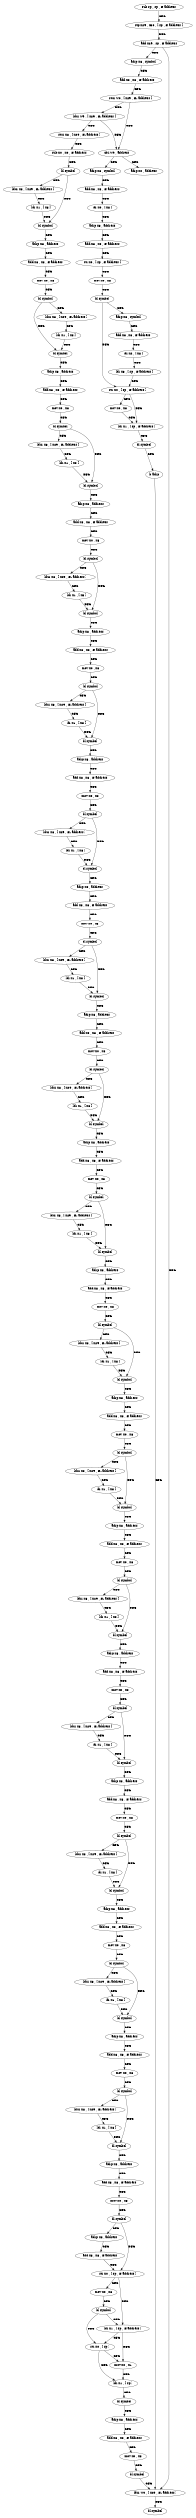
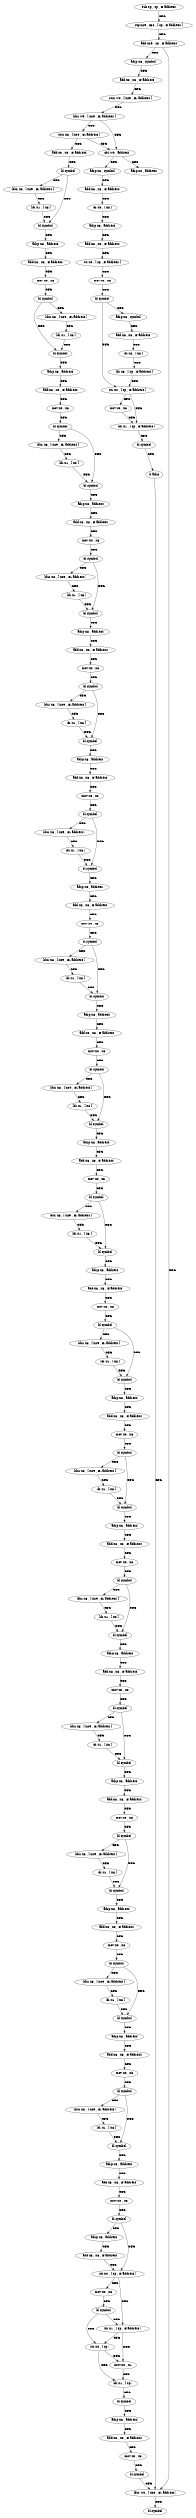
(162, 34) -> (162, 34)
(126, 125) -> (97, 144)
(69, 153) -> (69, 153)
(117, 2356) -> (117, 2356)
